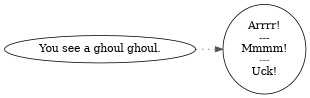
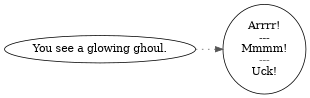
(100, 49) -> (100, 49)
